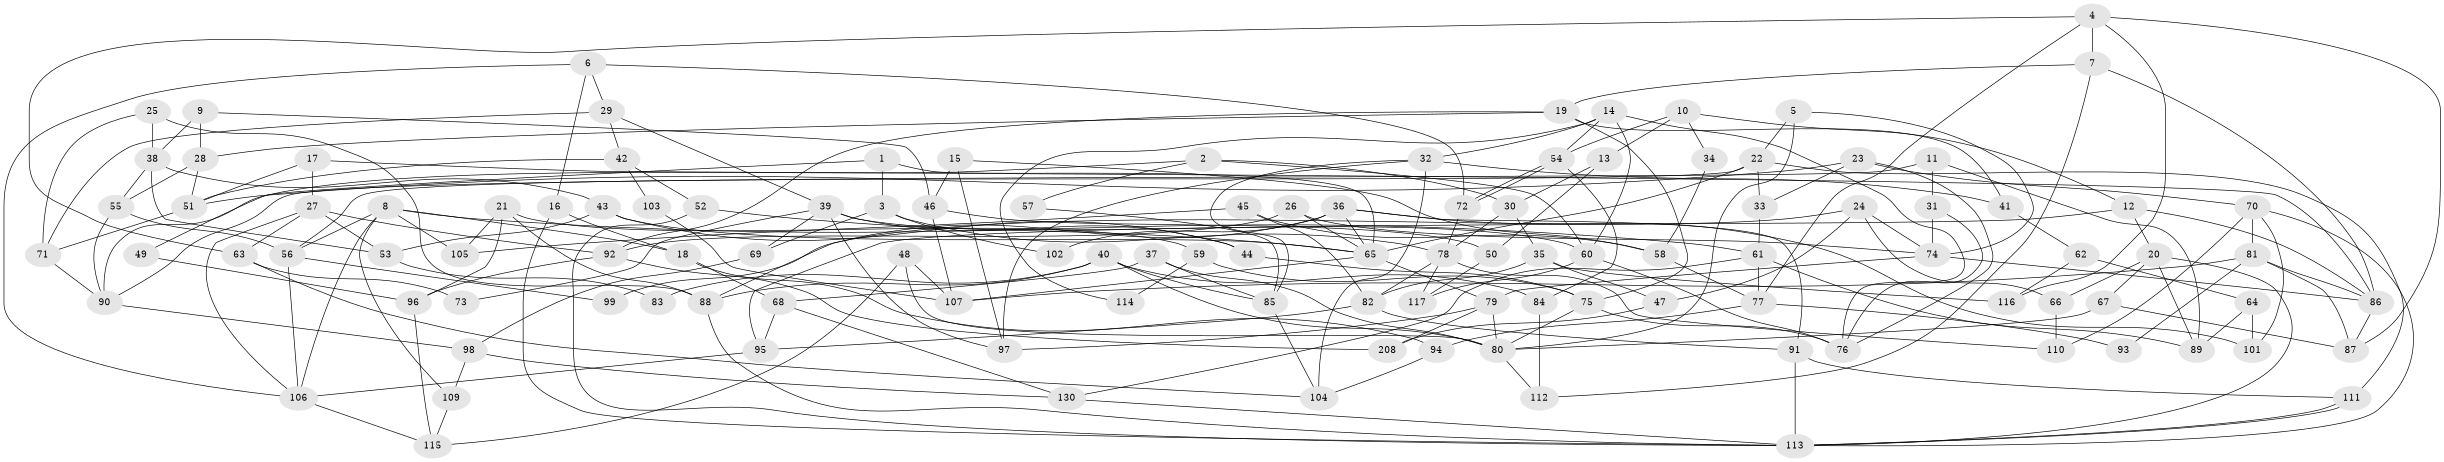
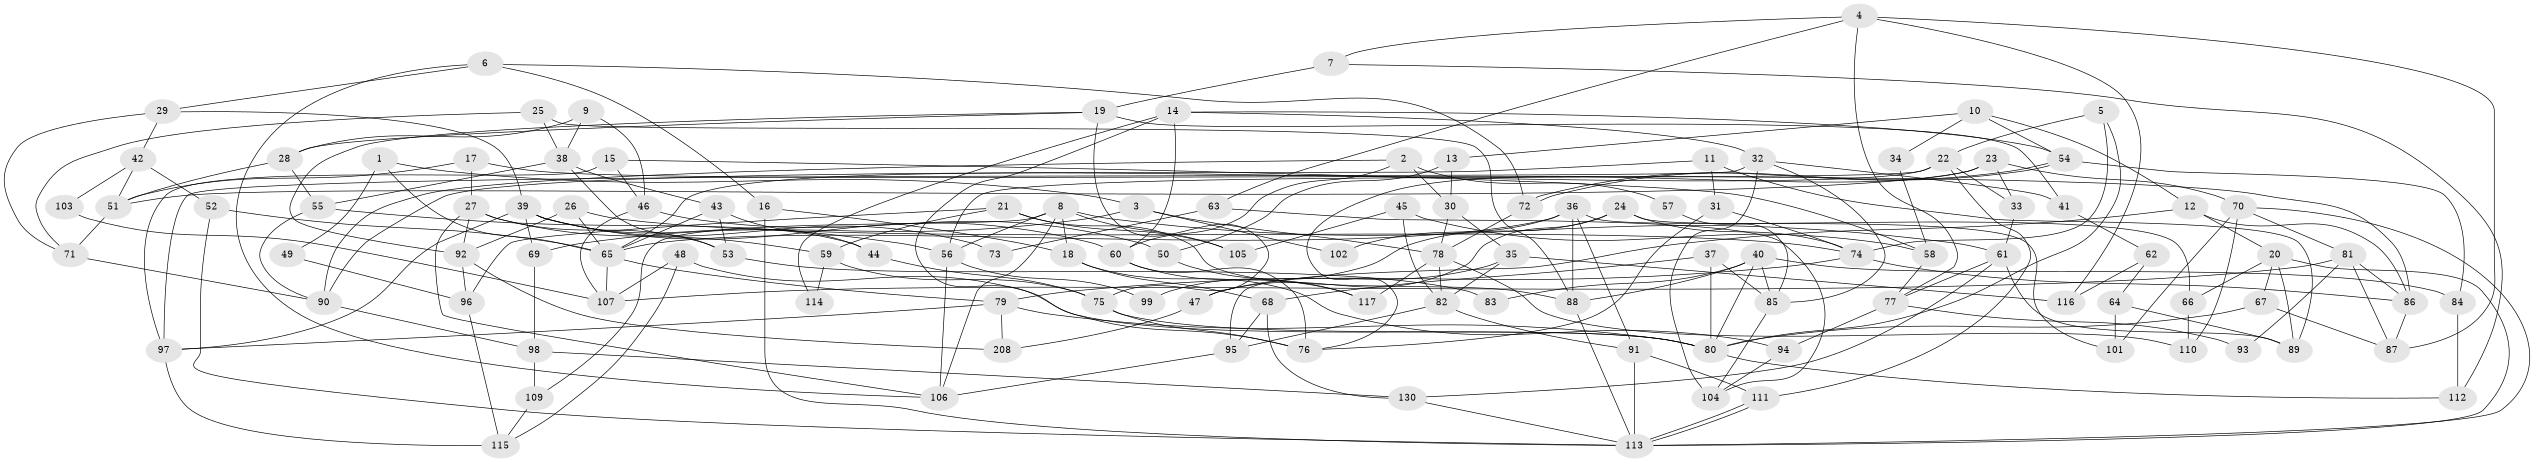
(2265, 154) -> none
(276, 231) -> (647, 236)
(366, 422) -> (307, 438)
